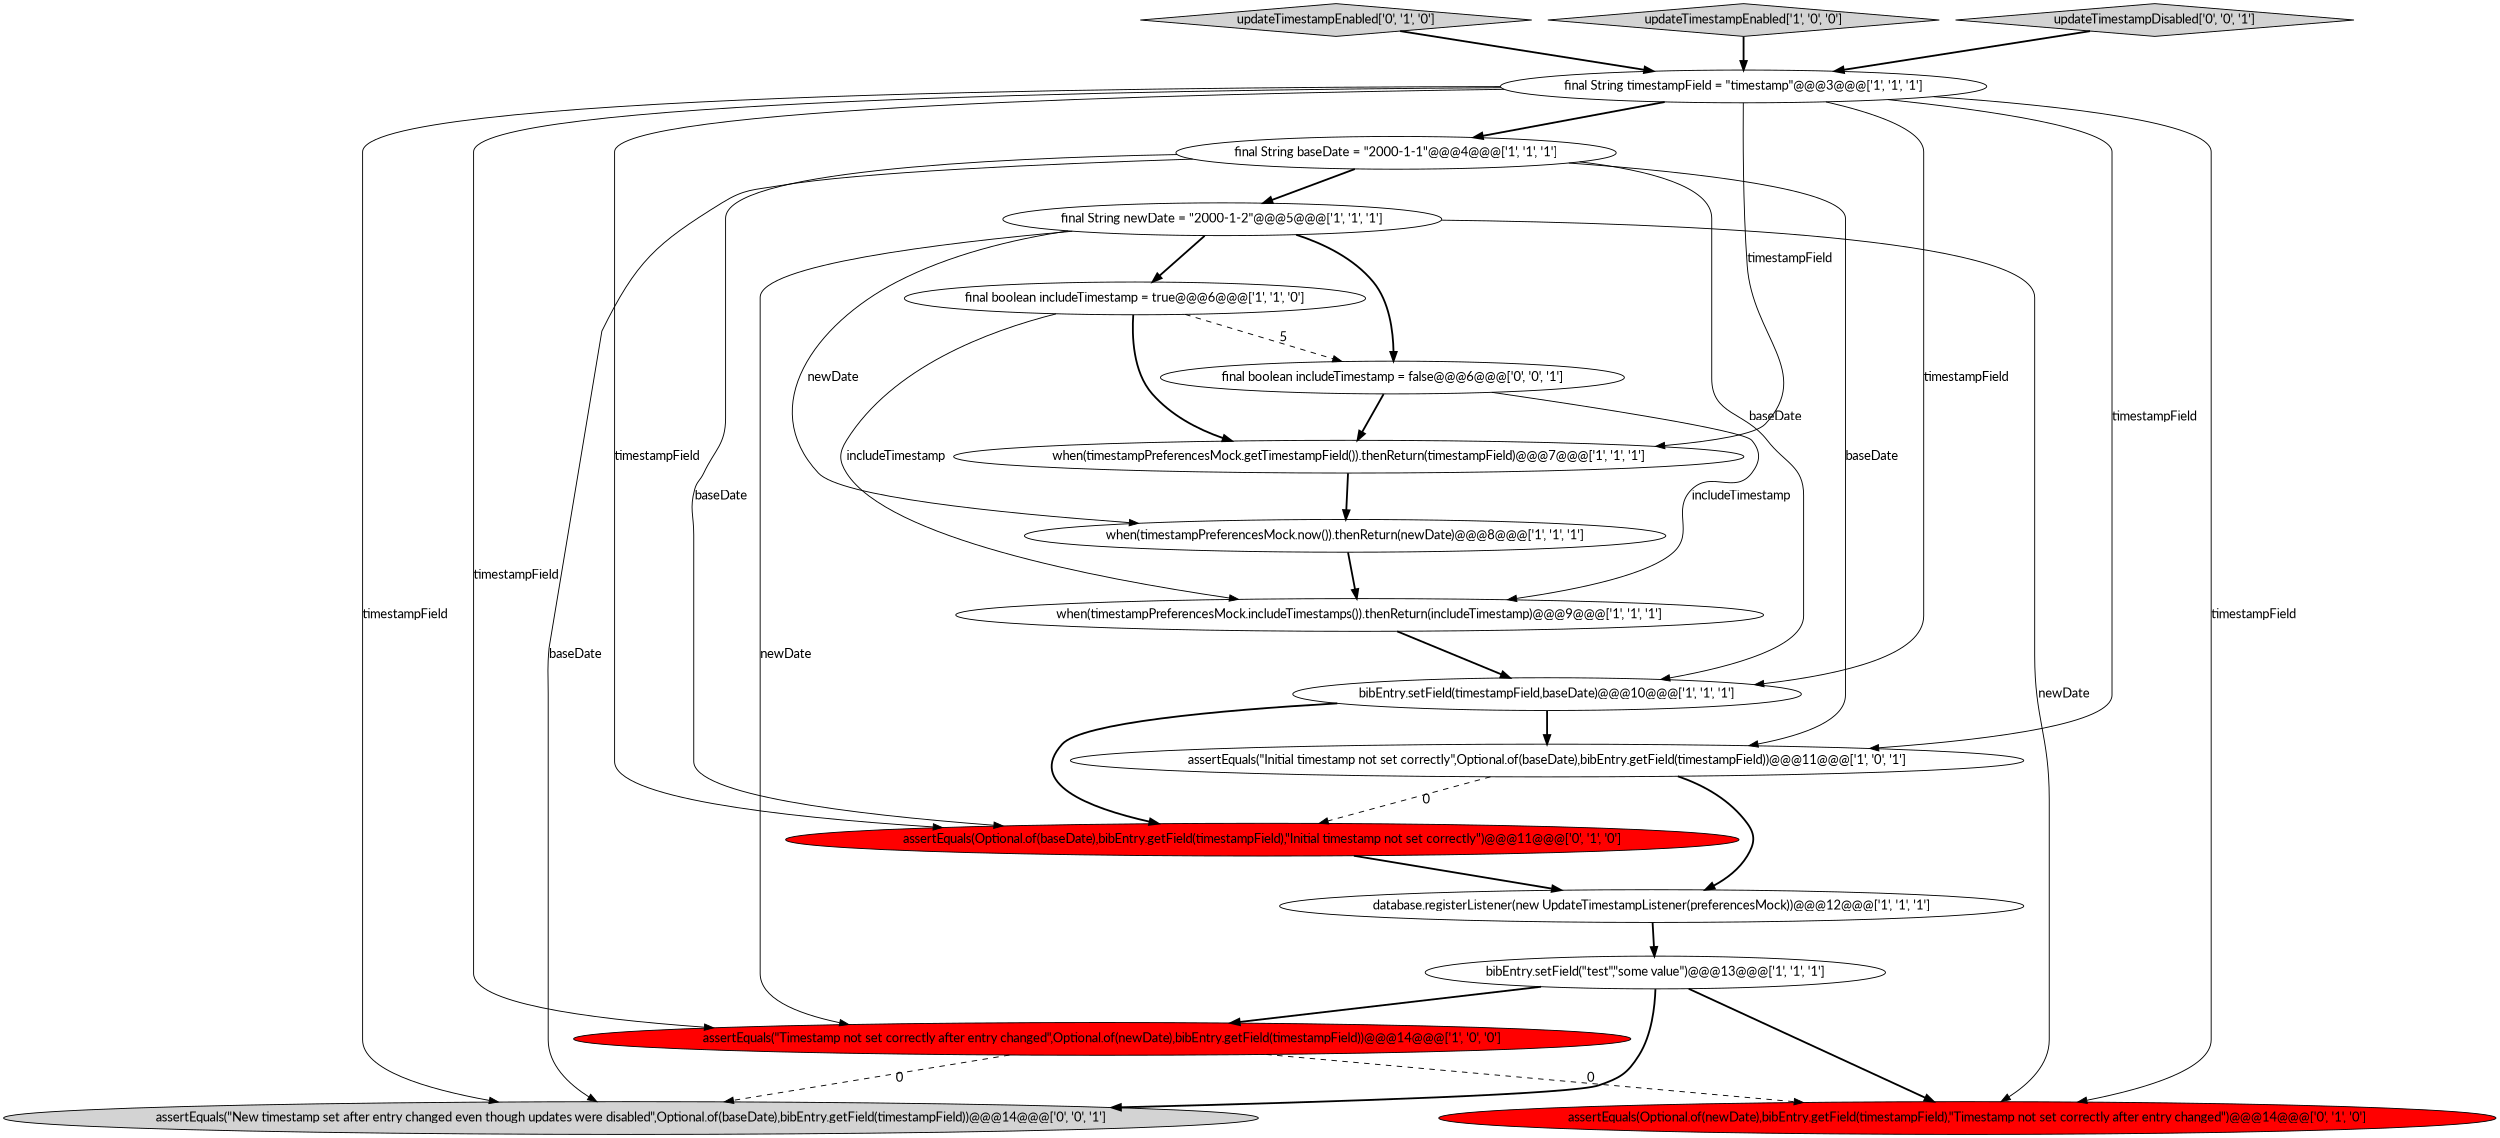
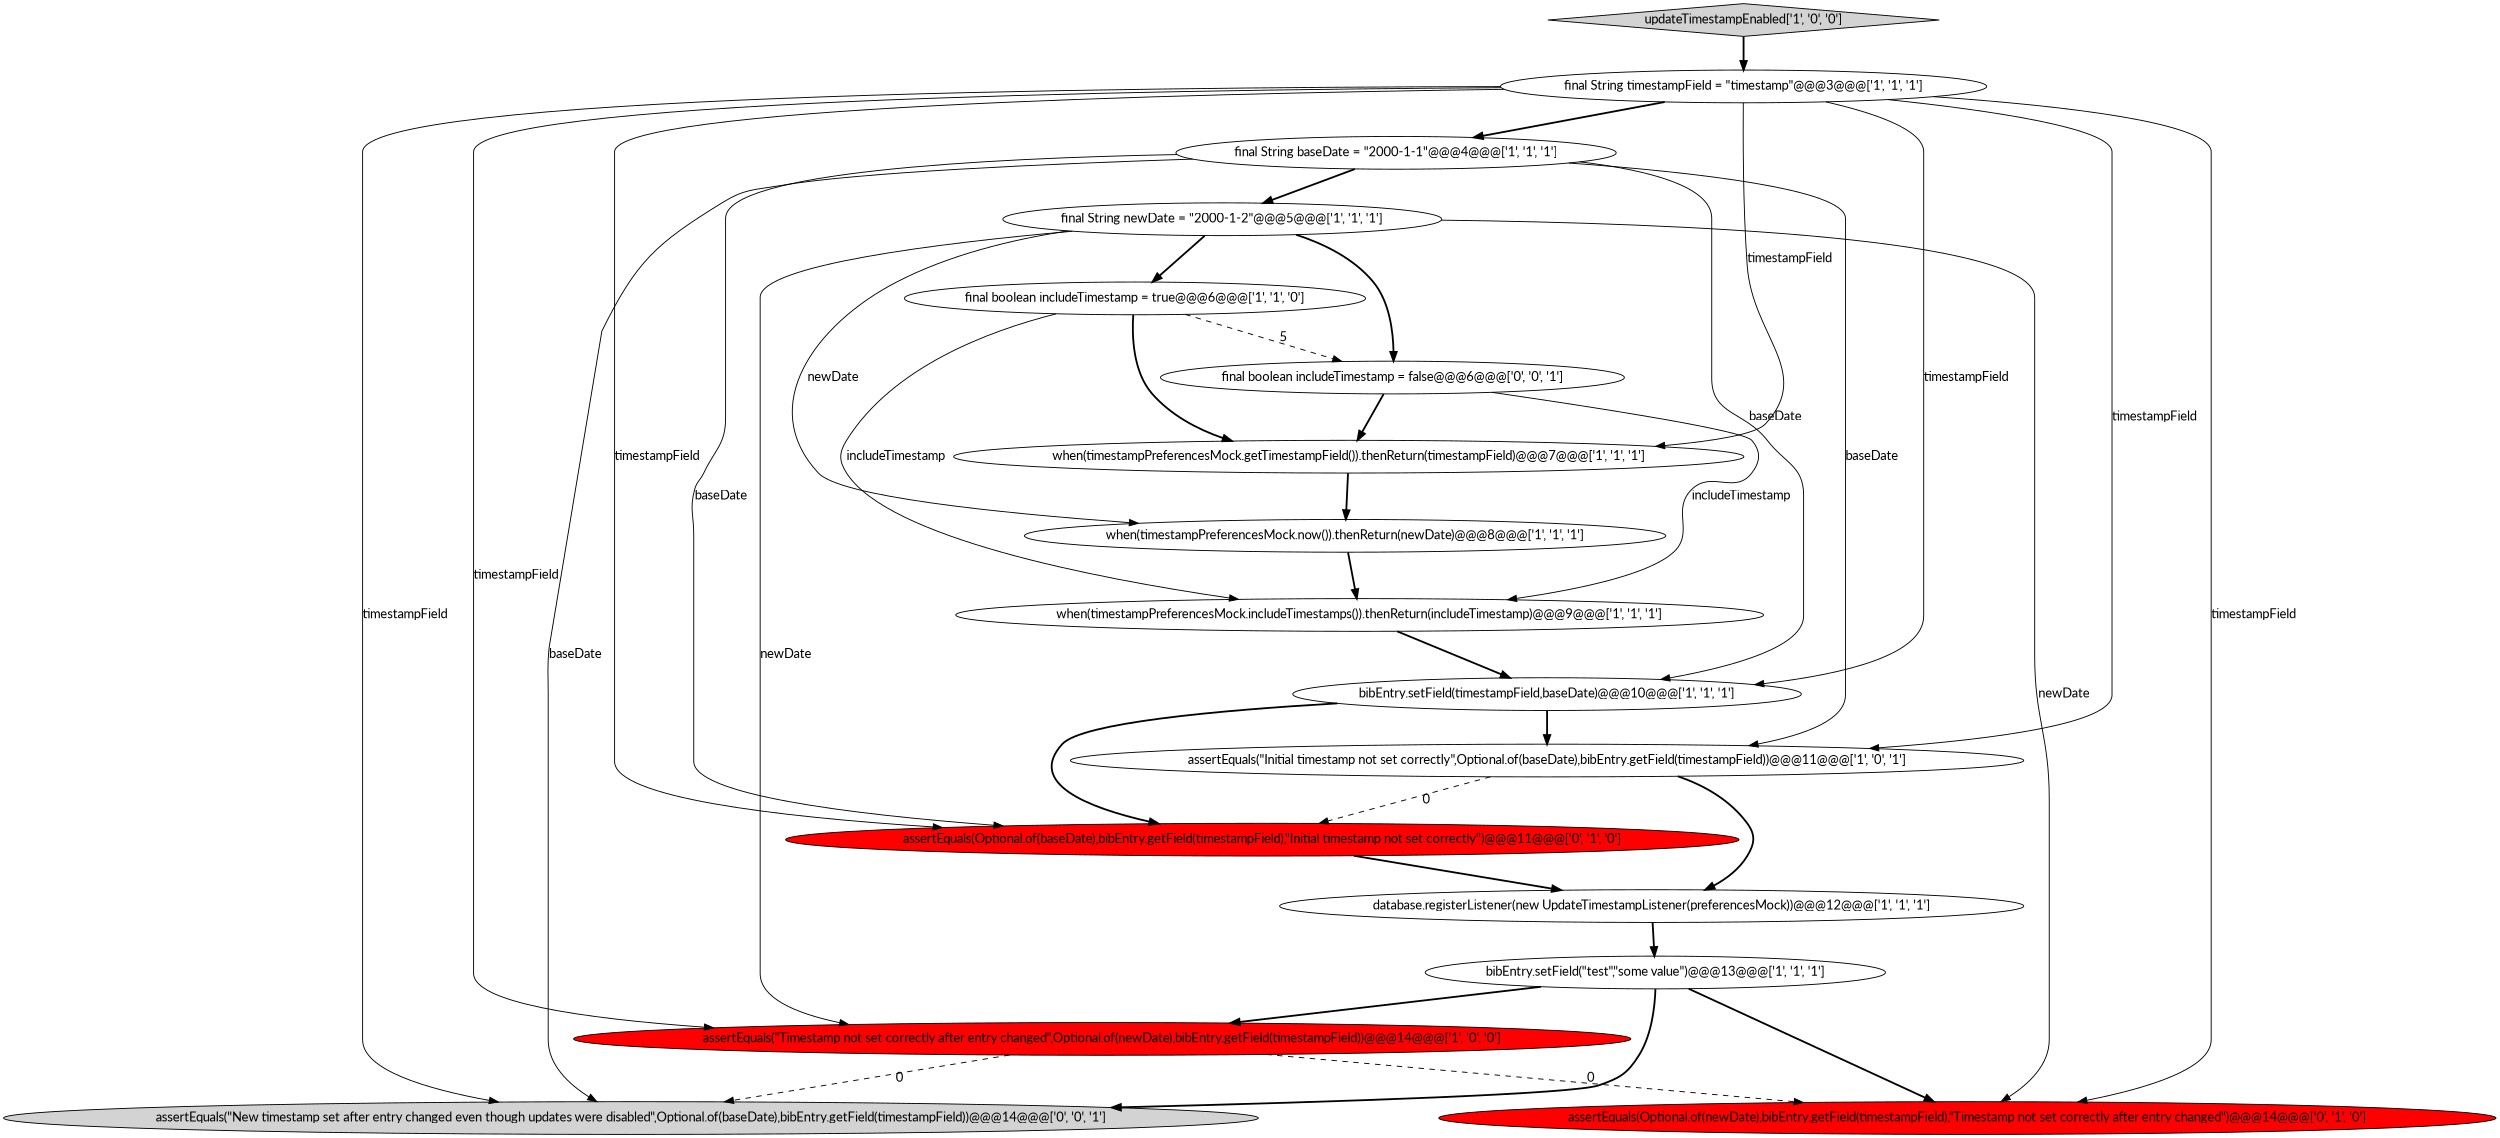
(1336, 20) -> none
(2155, 20) -> none
